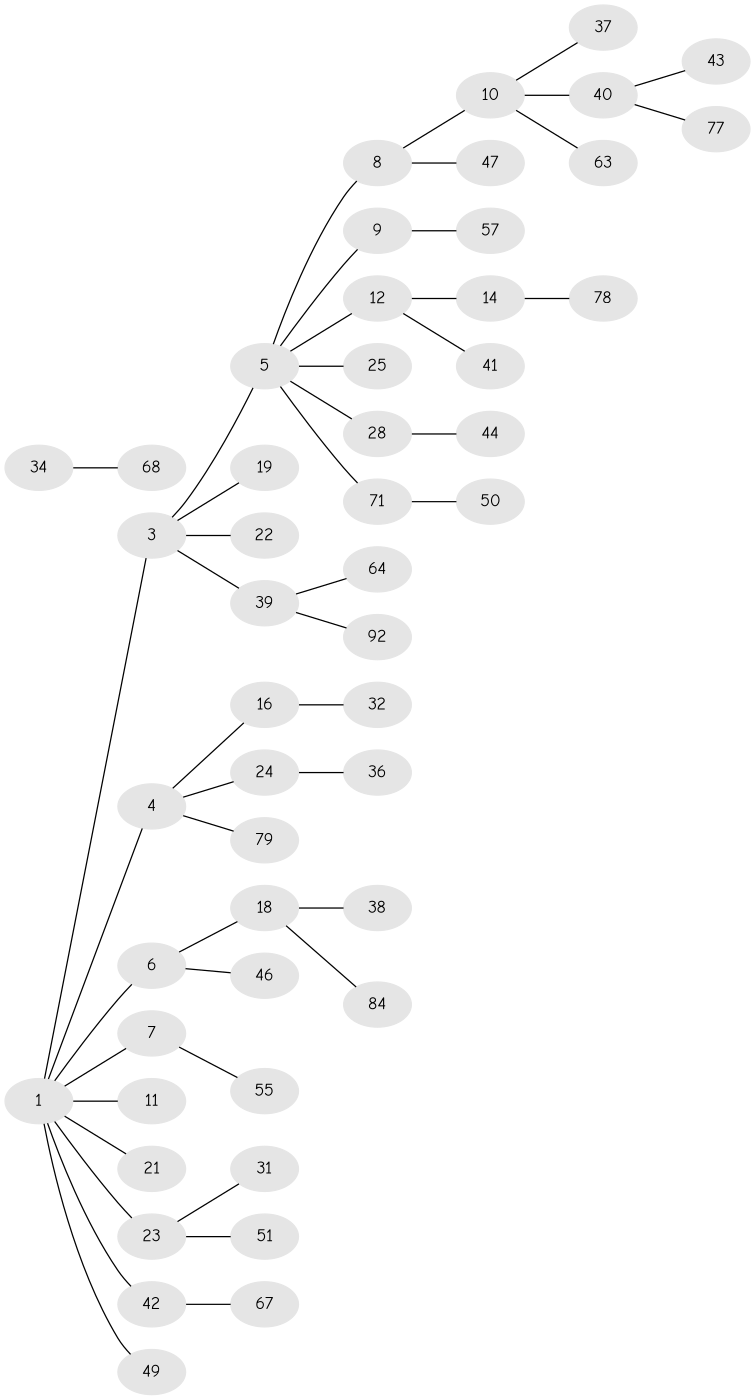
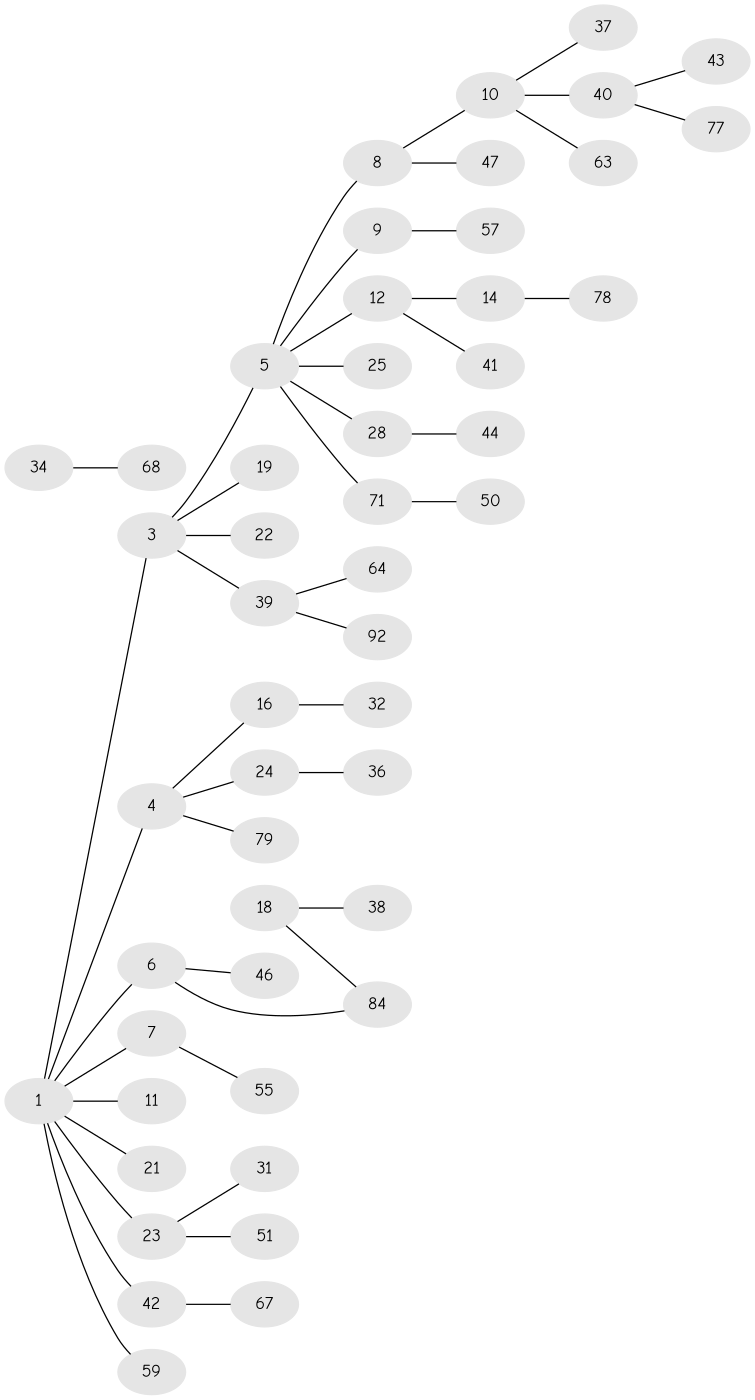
(208, 937) -> (256, 1014)
(152, 1372) -> (152, 1372)
